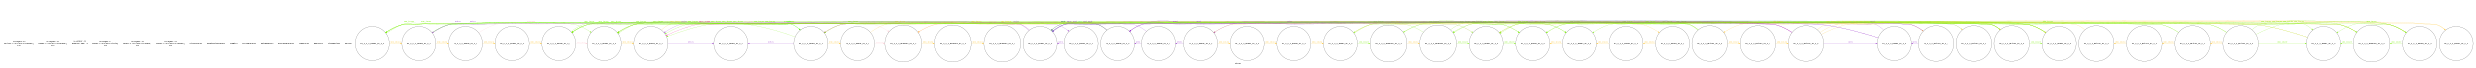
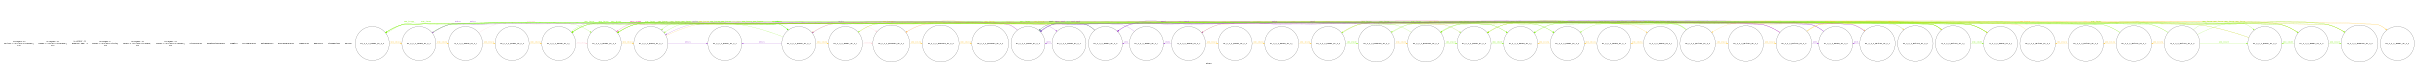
(1230, 22) -> (1199, 21)
(1502, 23) -> (1490, 22)
(2347, 43) -> none
